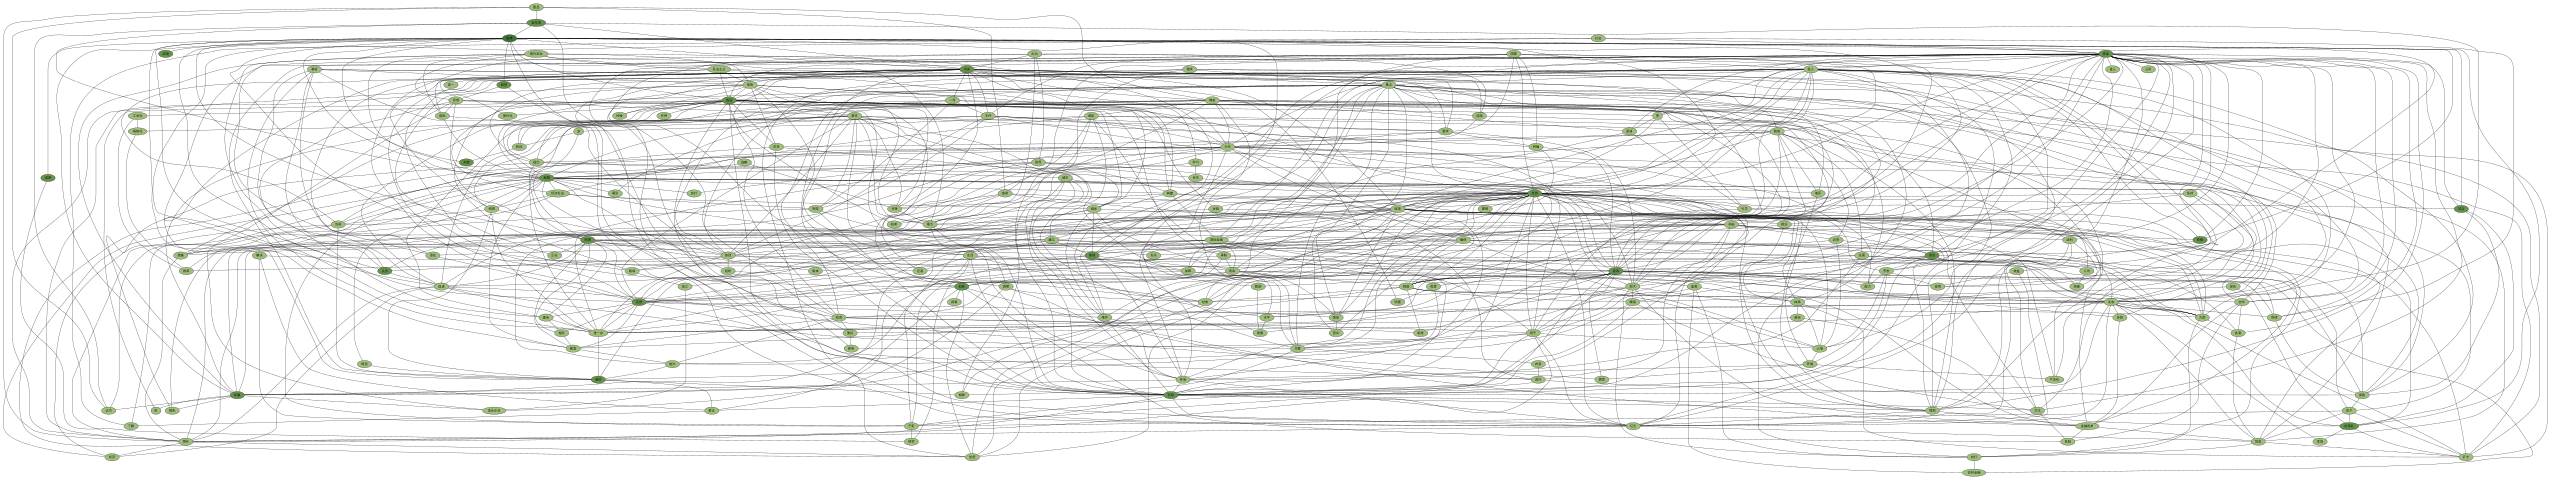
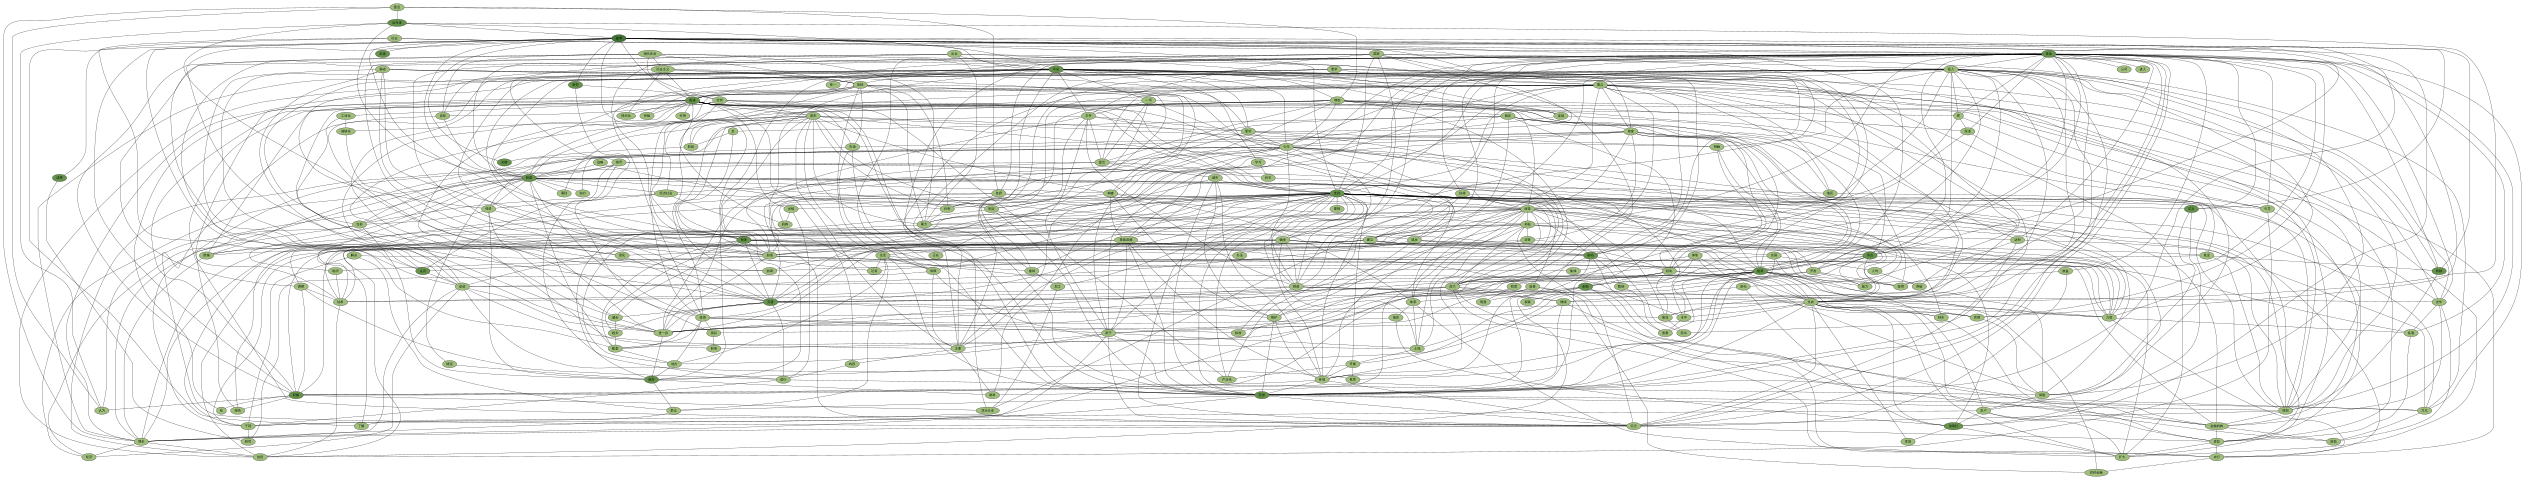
(975, 106) -> none
(2047, 236) -> none
none -> (1150, 250)
